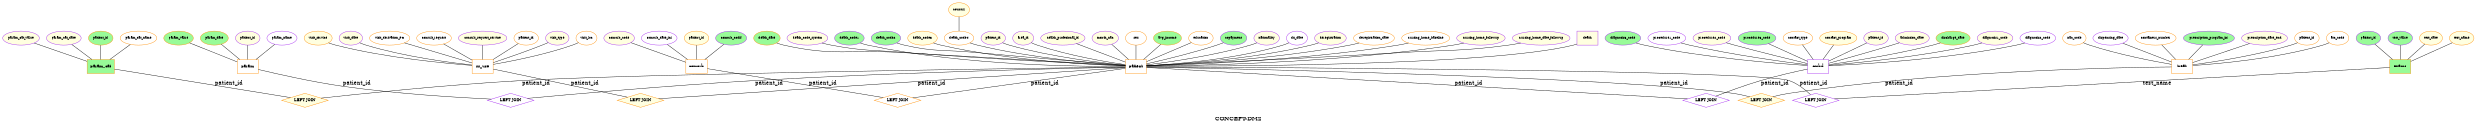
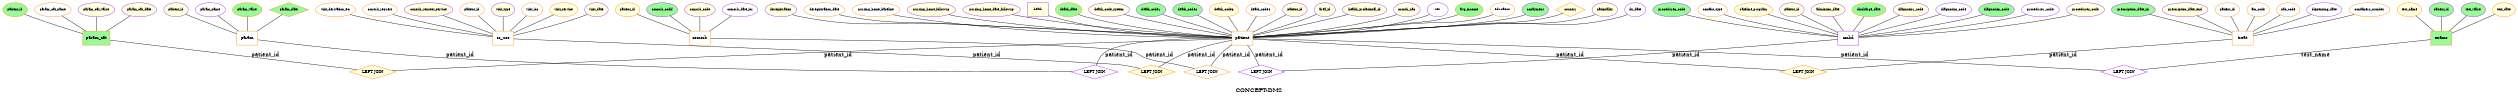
(959, 10) -> (1570, 10)
(959, 24) -> (1408, 29)
(214, 38) -> (289, 10)
(1136, 38) -> (1438, 10)
(1838, 38) -> (1753, 10)
(2209, 38) -> (2133, 10)
